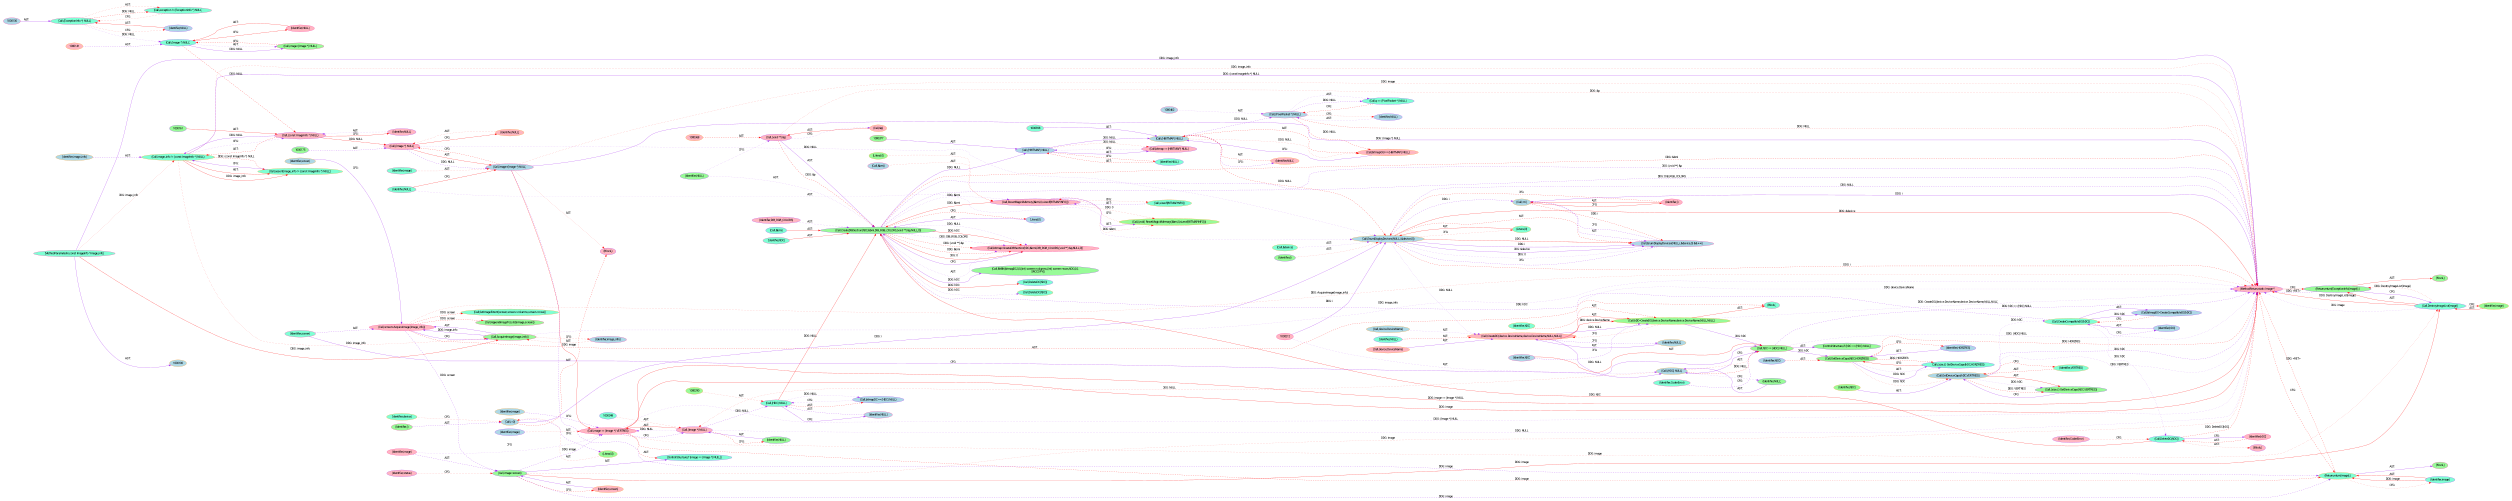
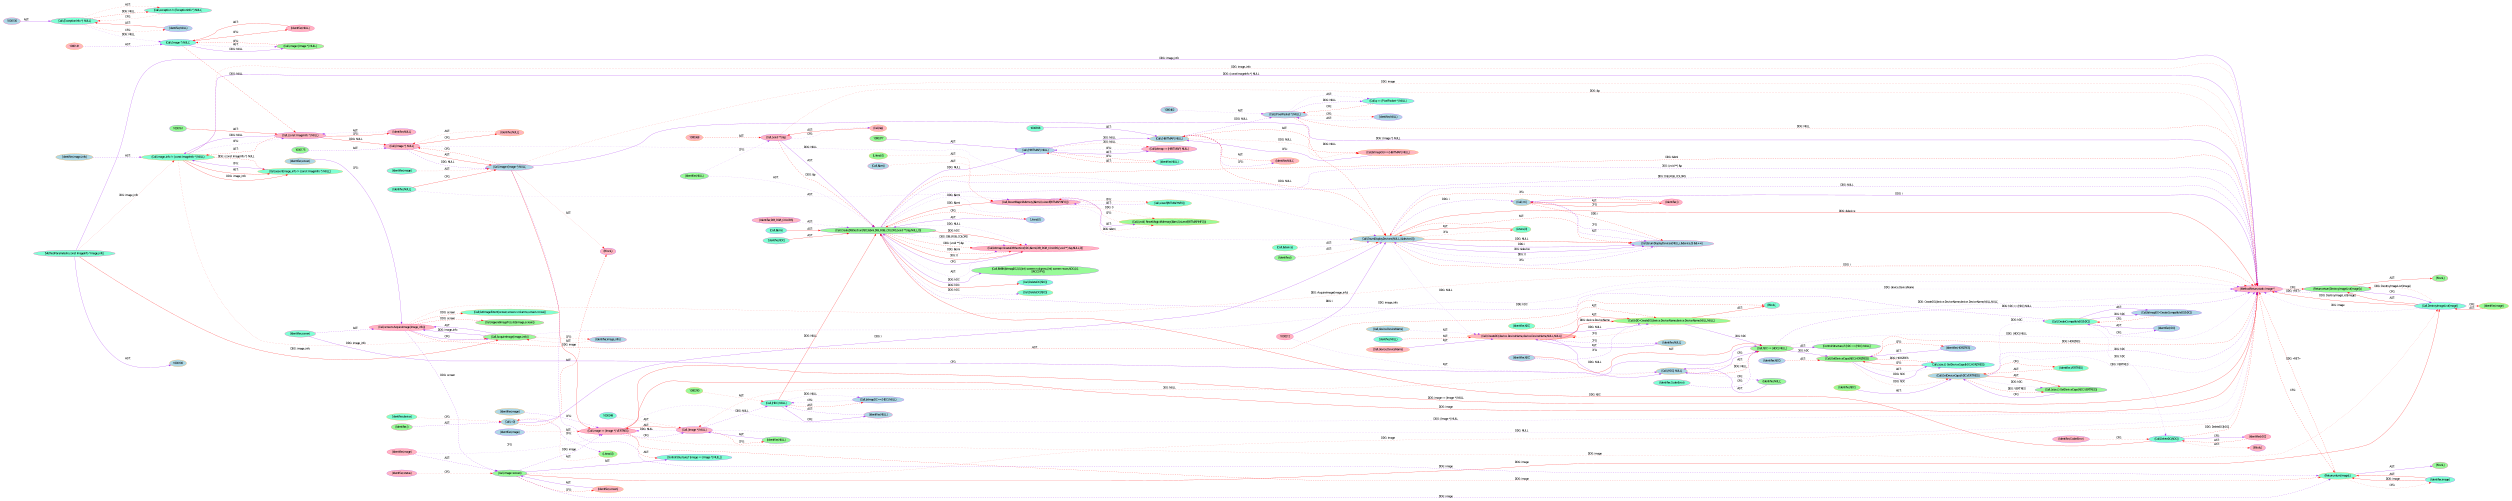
(1321, 138) -> (1341, 172)
(2338, 289) -> (2338, 289)
